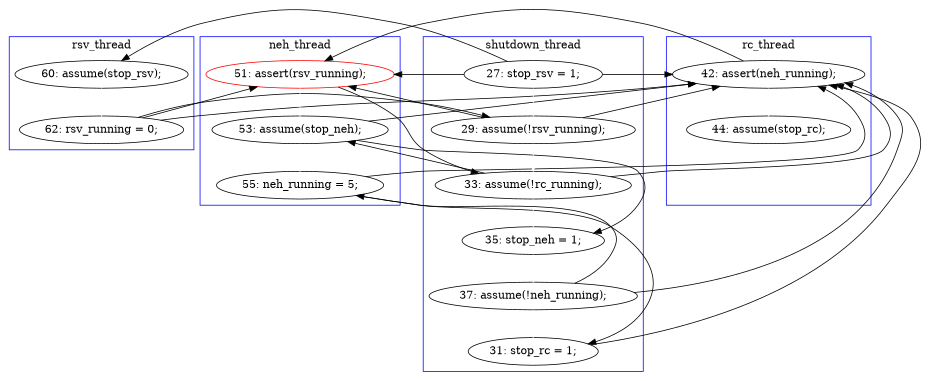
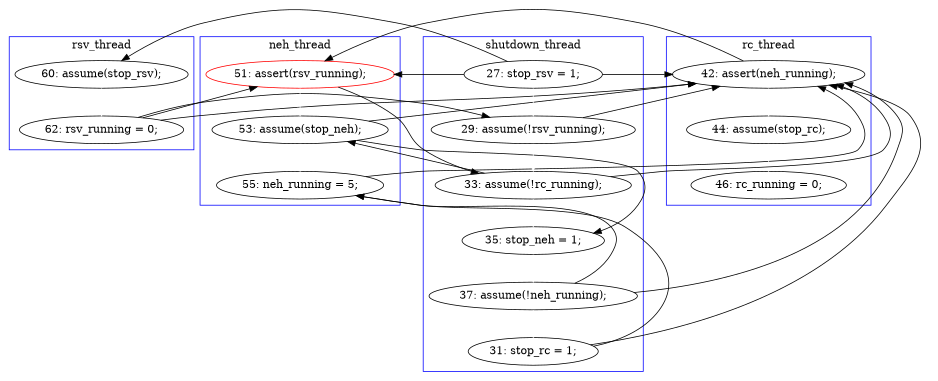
(420, 103) -> none
none -> (769, 185)
(623, 235) -> (627, 228)
